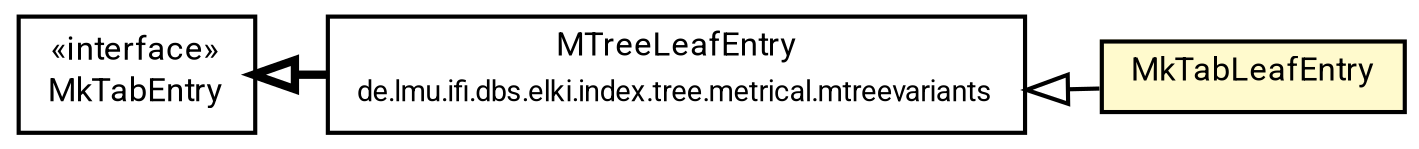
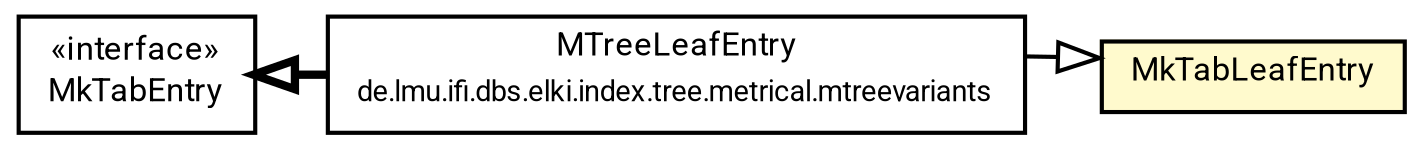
(1084, 89) -> (1042, 57)
